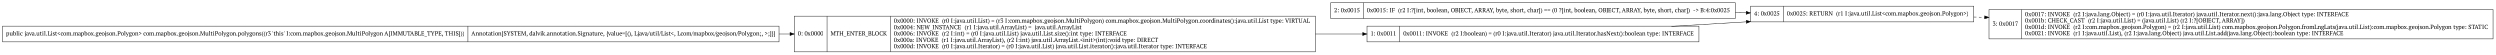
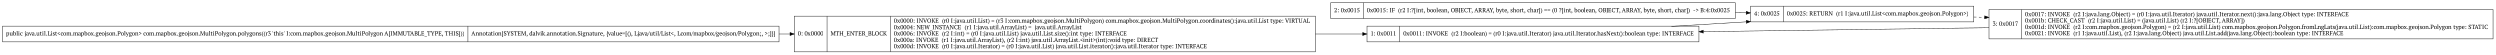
none -> (1846, 30)
